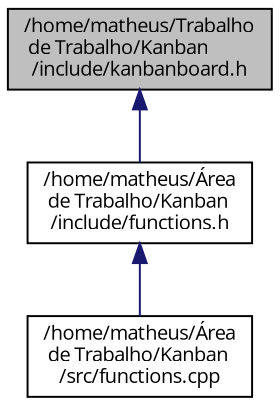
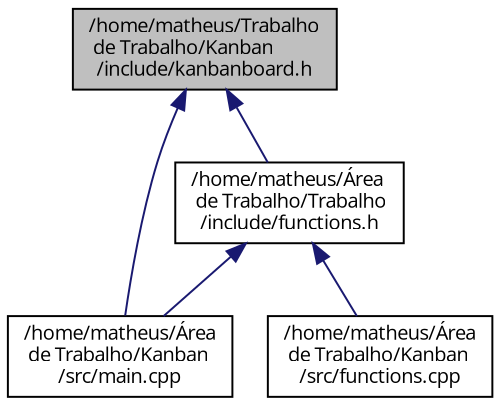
(140, 203) -> (290, 203)
none -> (120, 356)
